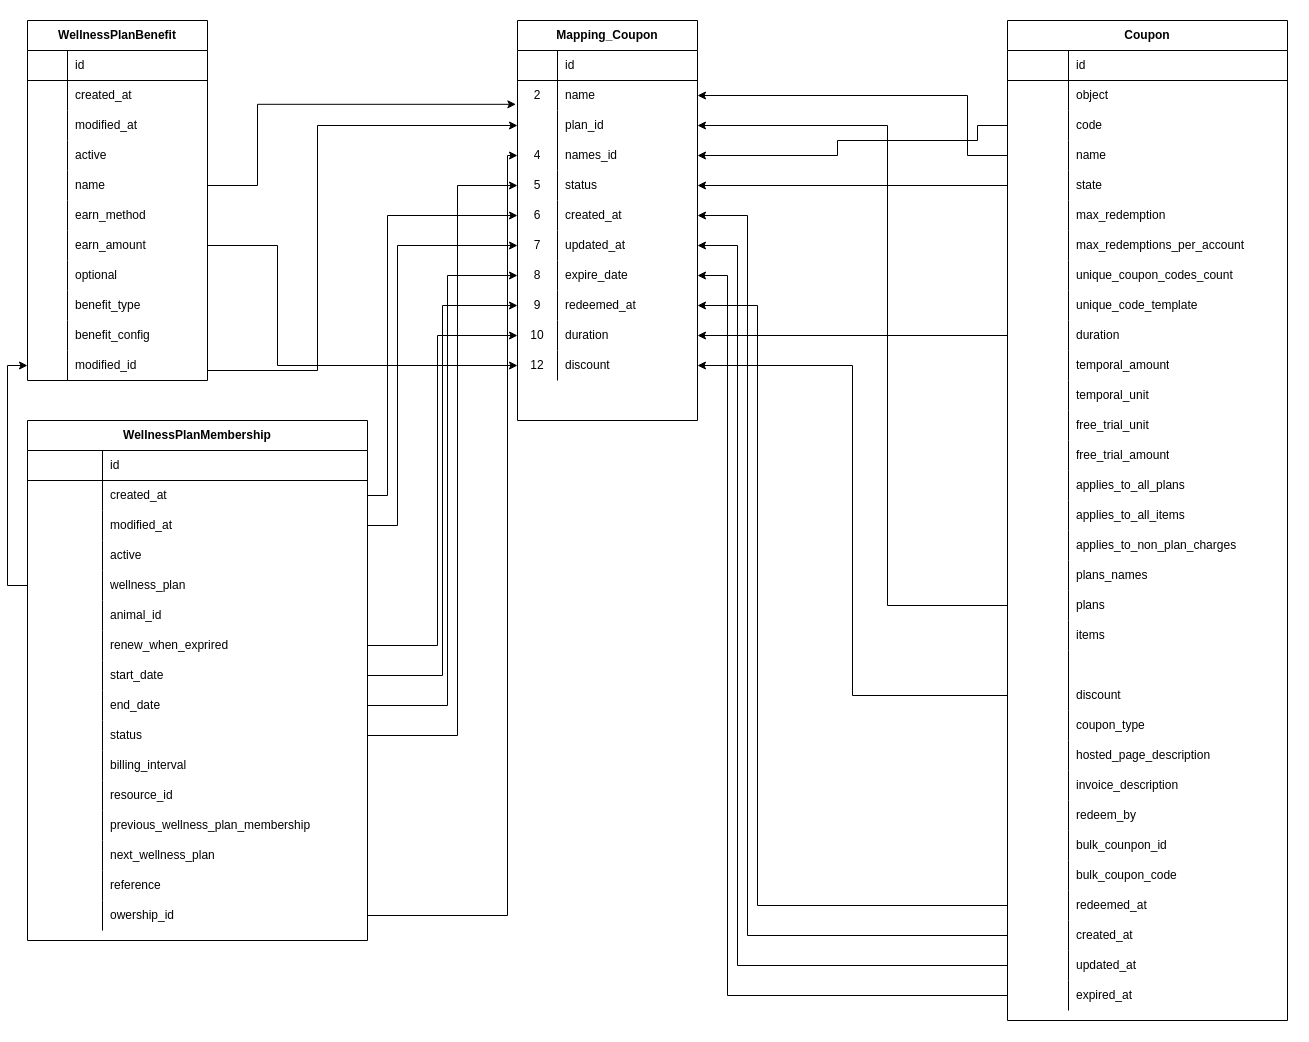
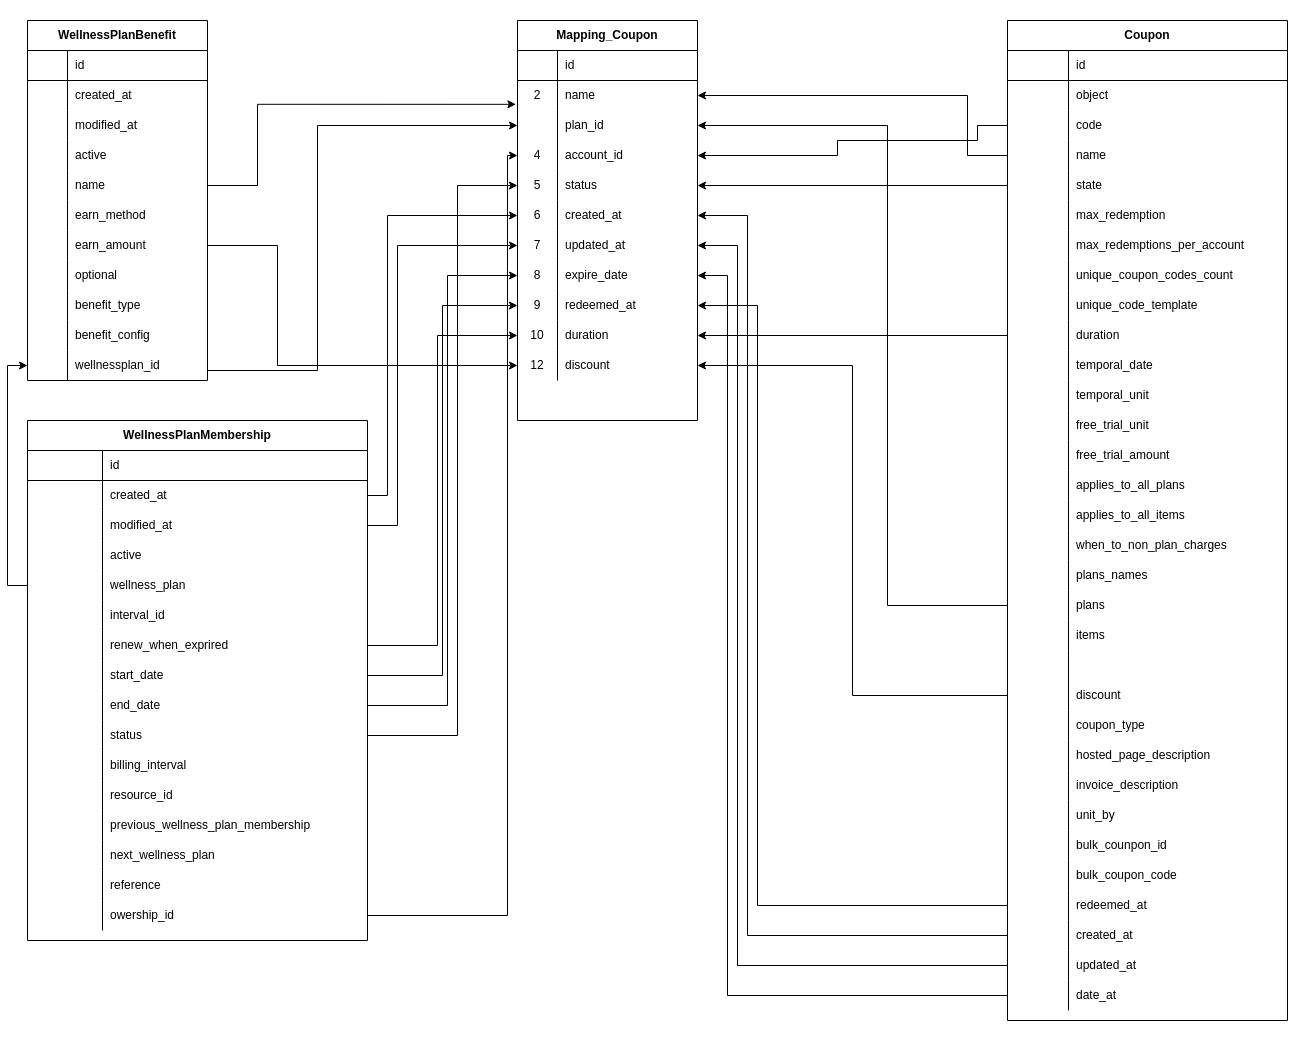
(591, 156) -> (598, 156)
(108, 366) -> (120, 366)
(1125, 366) -> (1119, 366)
(1163, 546) -> (1156, 546)
(136, 616) -> (143, 616)
(1107, 816) -> (1098, 816)
(1109, 996) -> (1100, 996)
